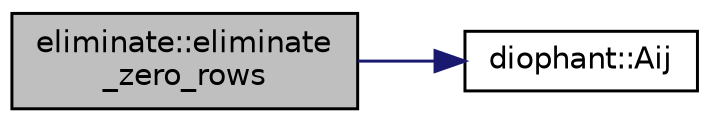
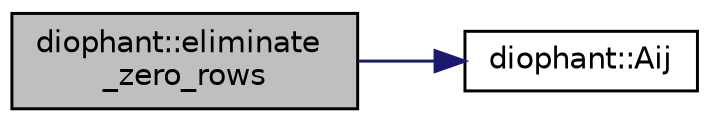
(185, 61) -> (185, 61)
